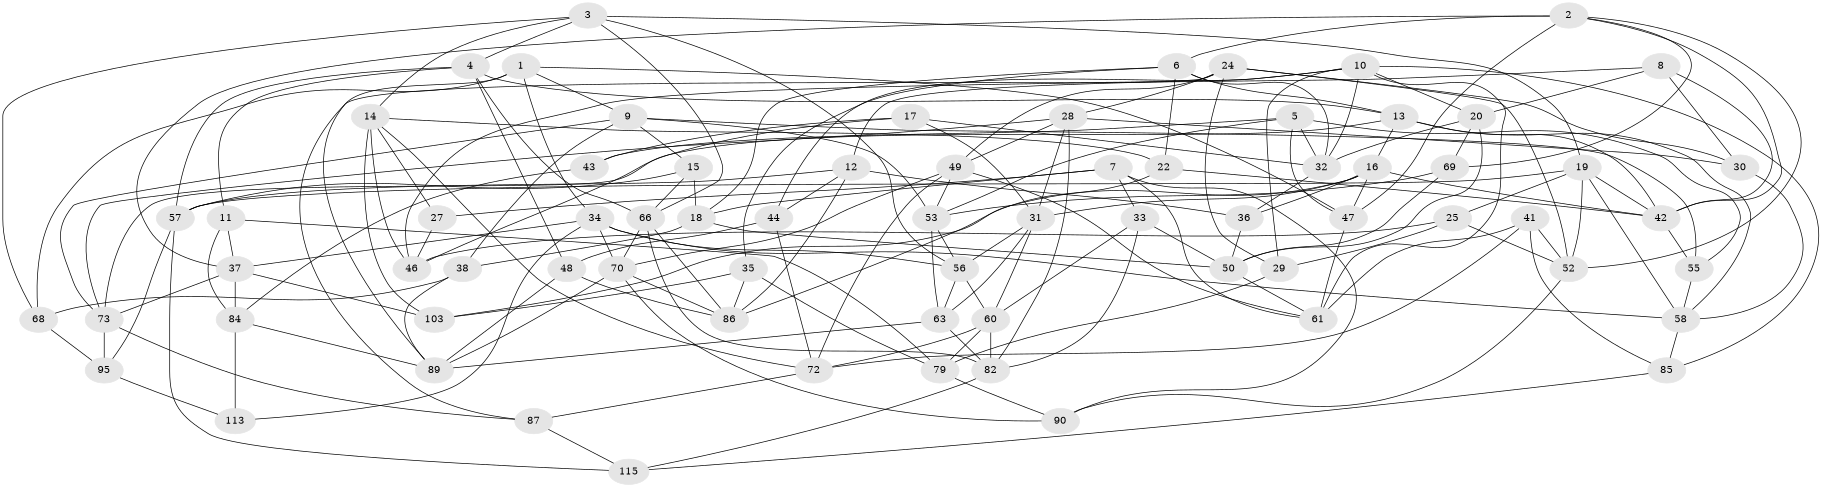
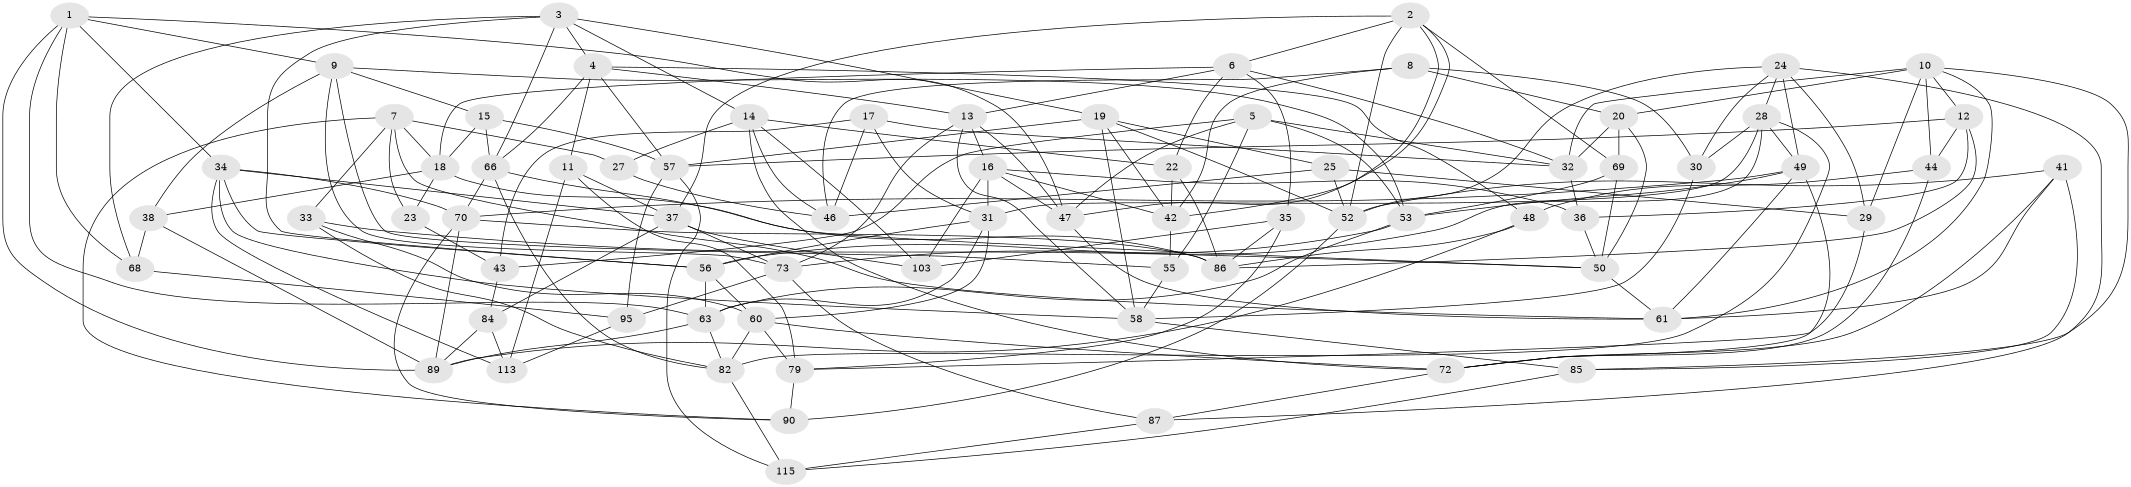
(1568, 139) -> (1022, 164)
none -> (411, 218)
(208, 271) -> (536, 273)
none -> (244, 302)
